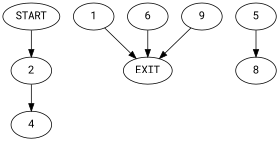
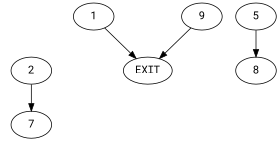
(31, 17) -> none
(148, 17) -> none
(31, 125) -> (31, 125)
